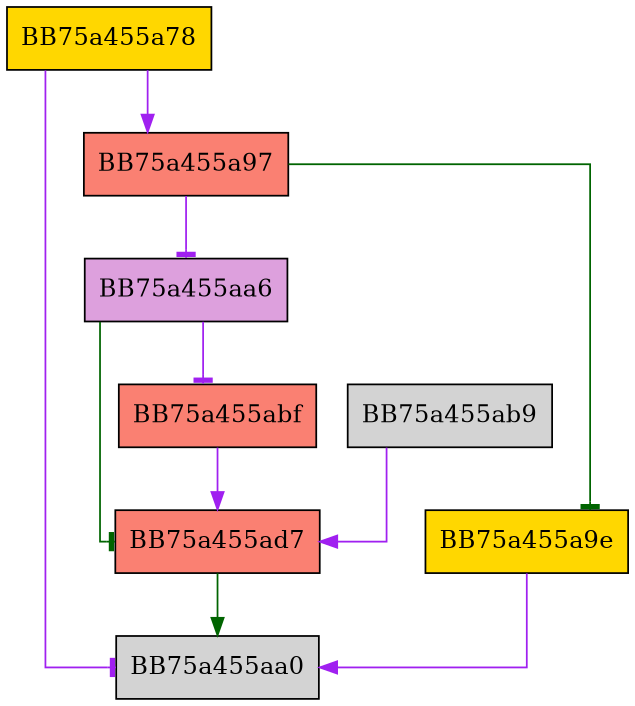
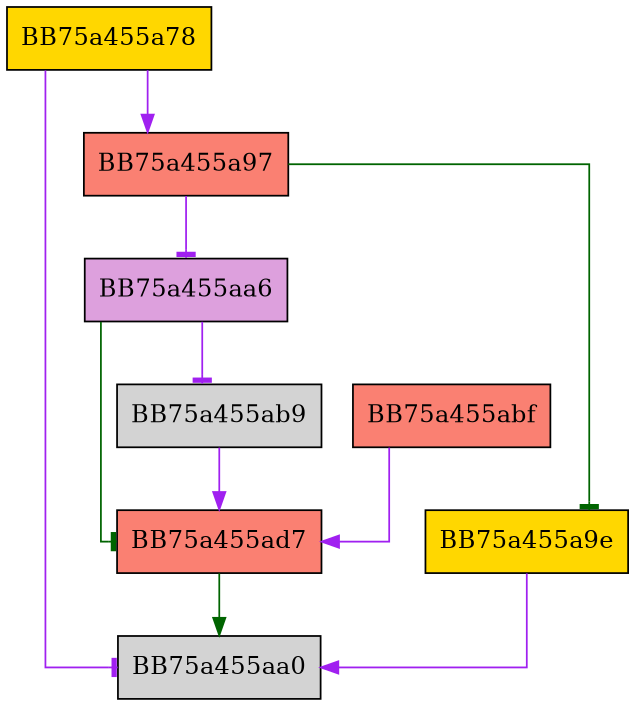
(203, 348) -> (202, 348)
